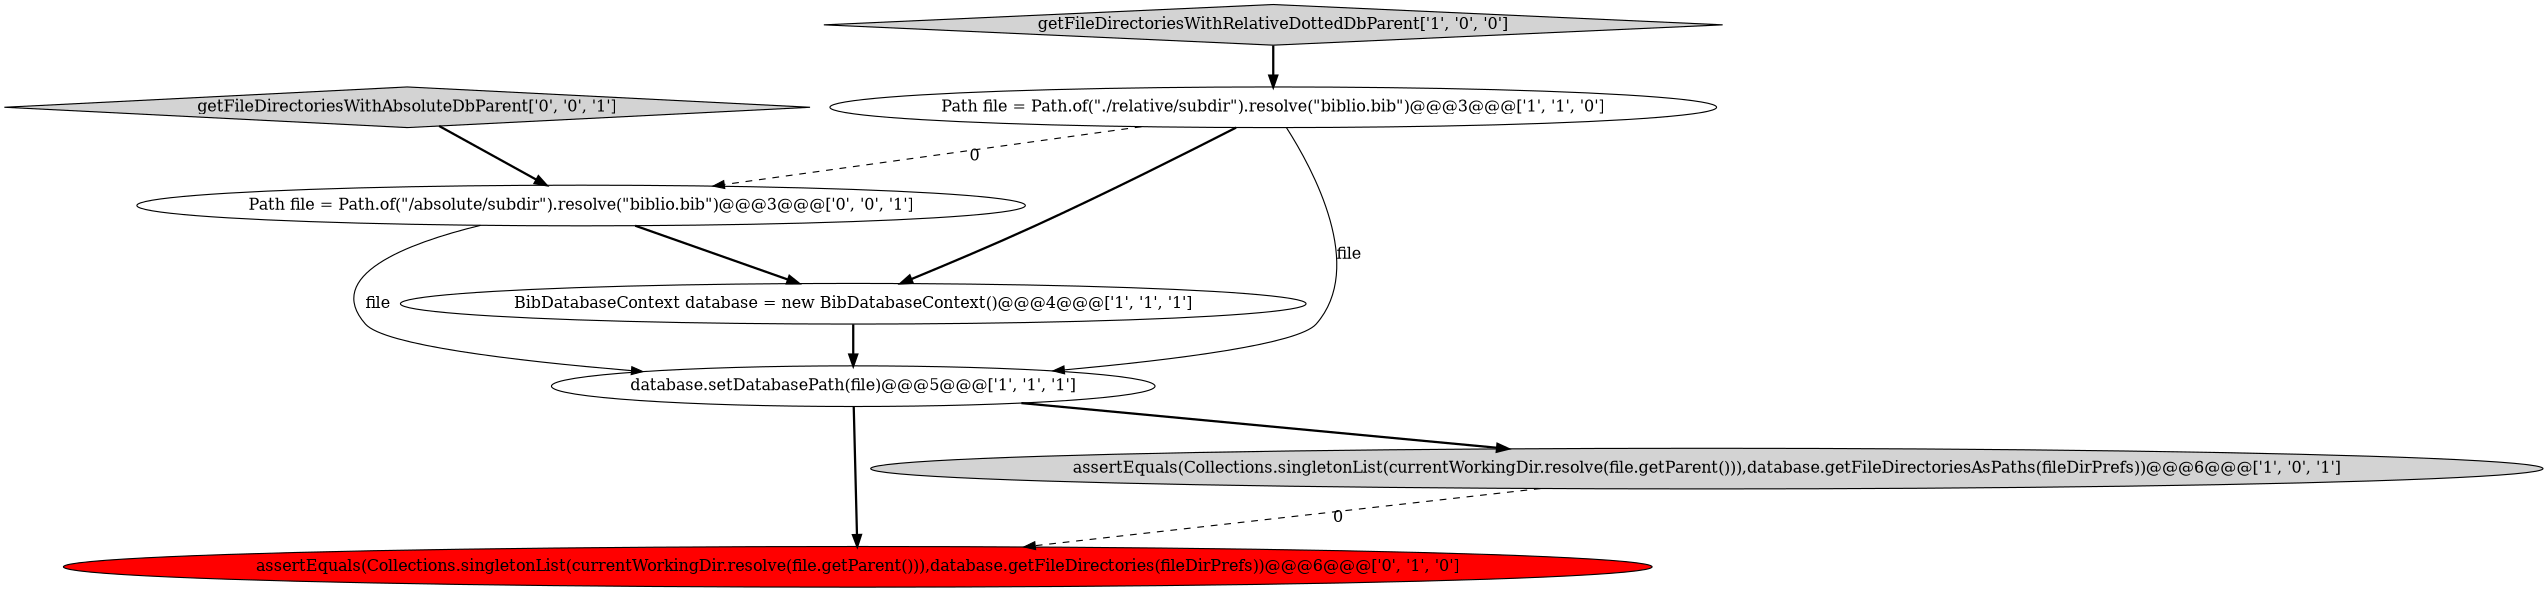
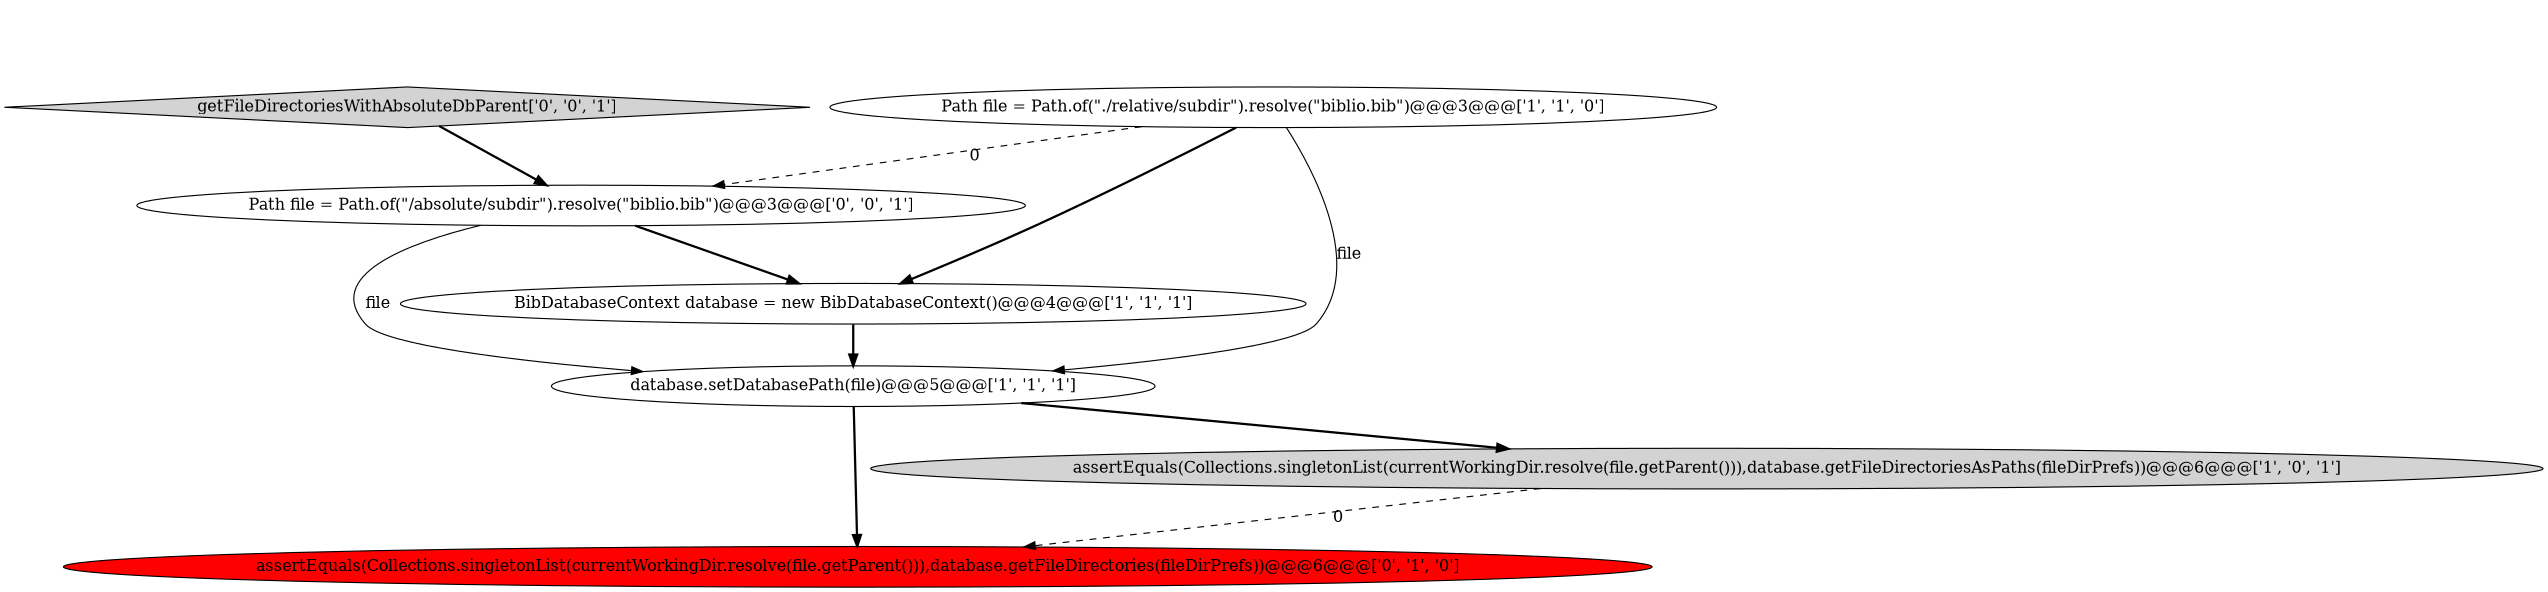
(1273, 25) -> none
